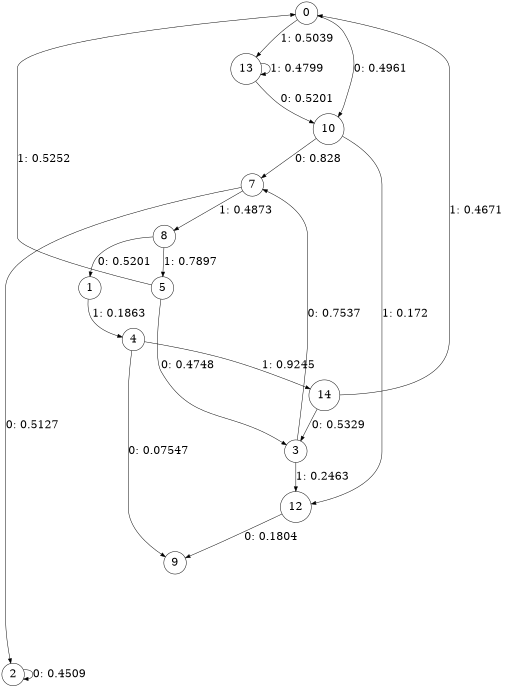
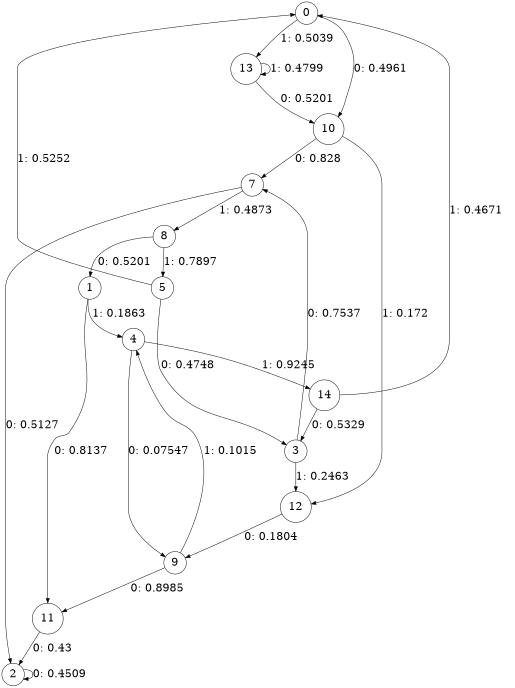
none -> (199, 445)
none -> (48, 619)
